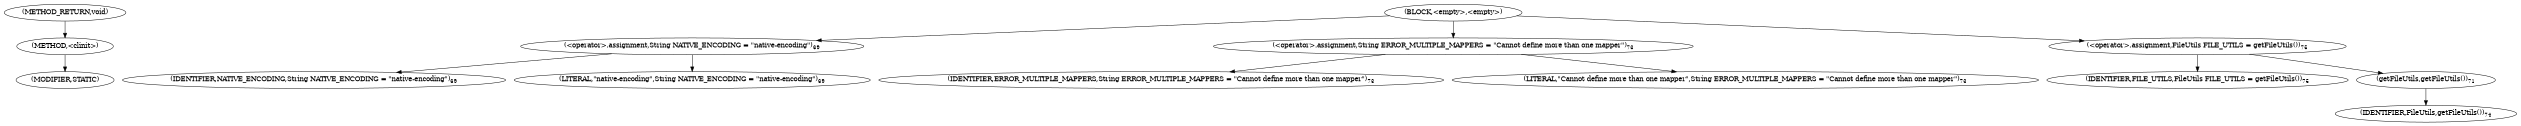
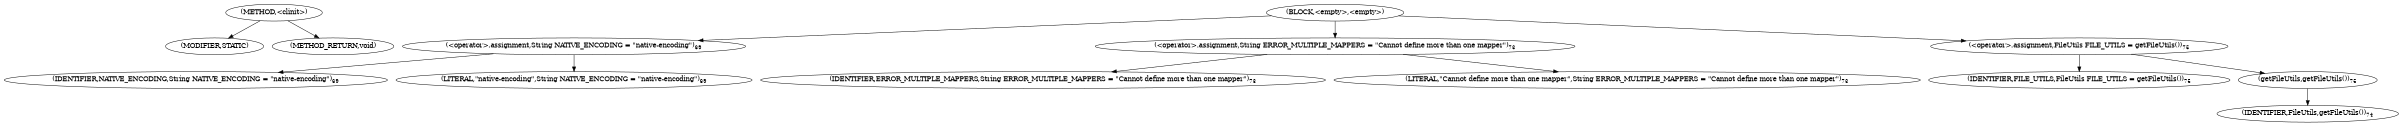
(65, 27) -> (301, 28)
(2472, 79) -> (2354, 79)
